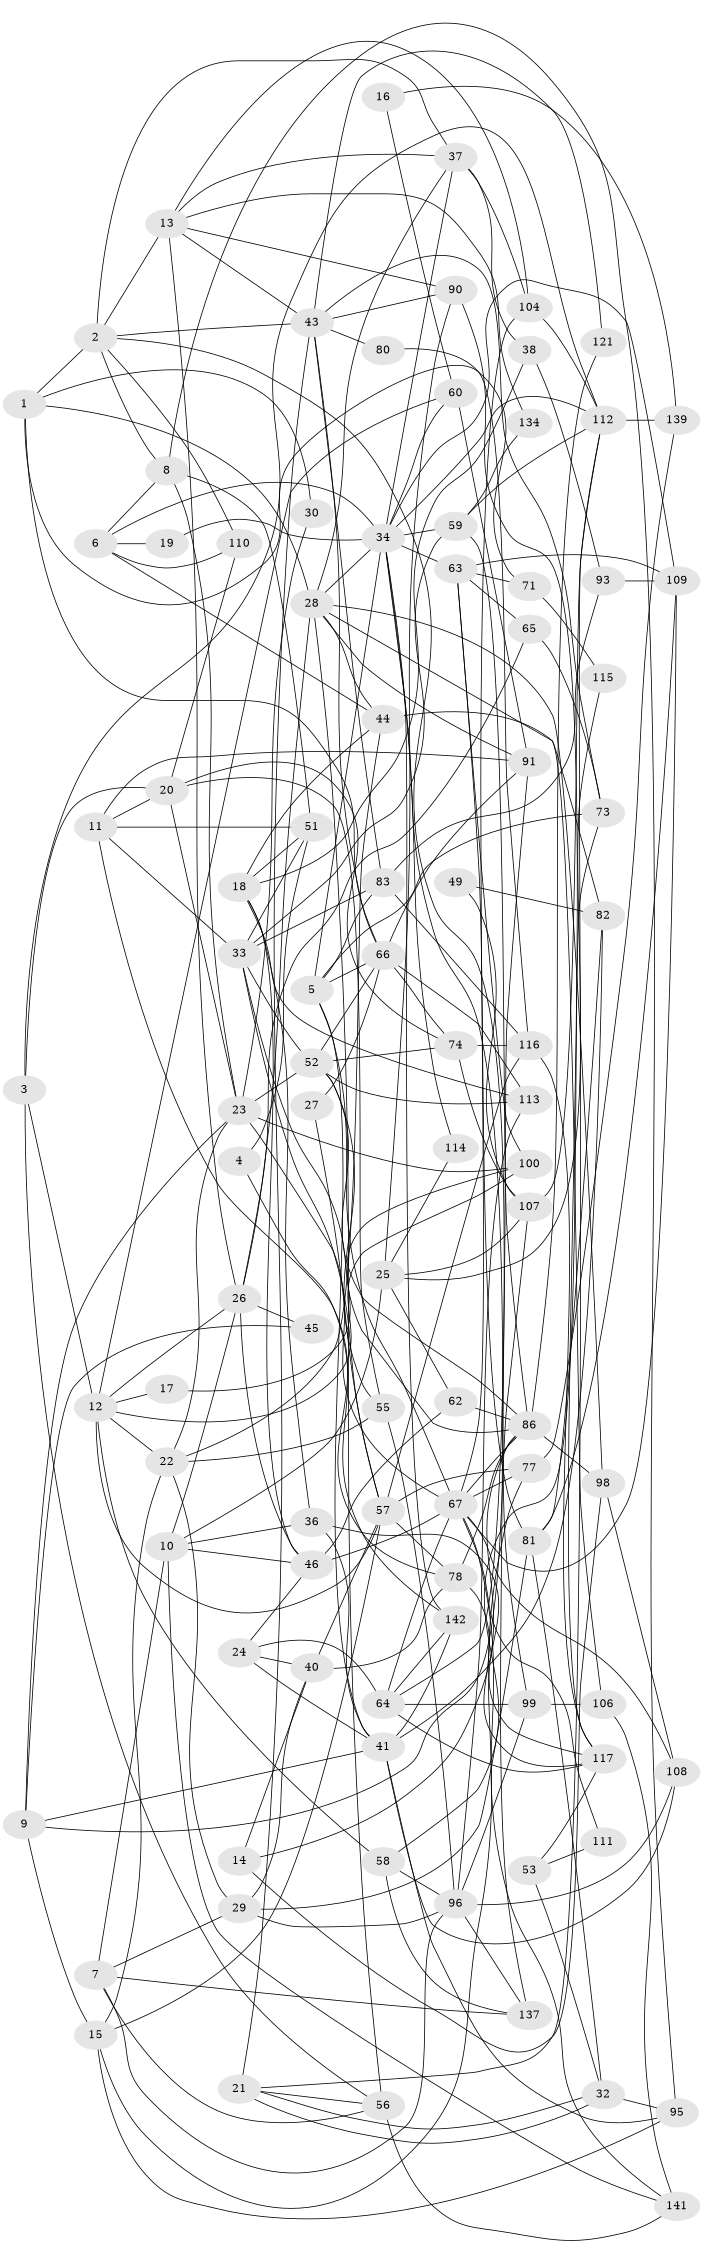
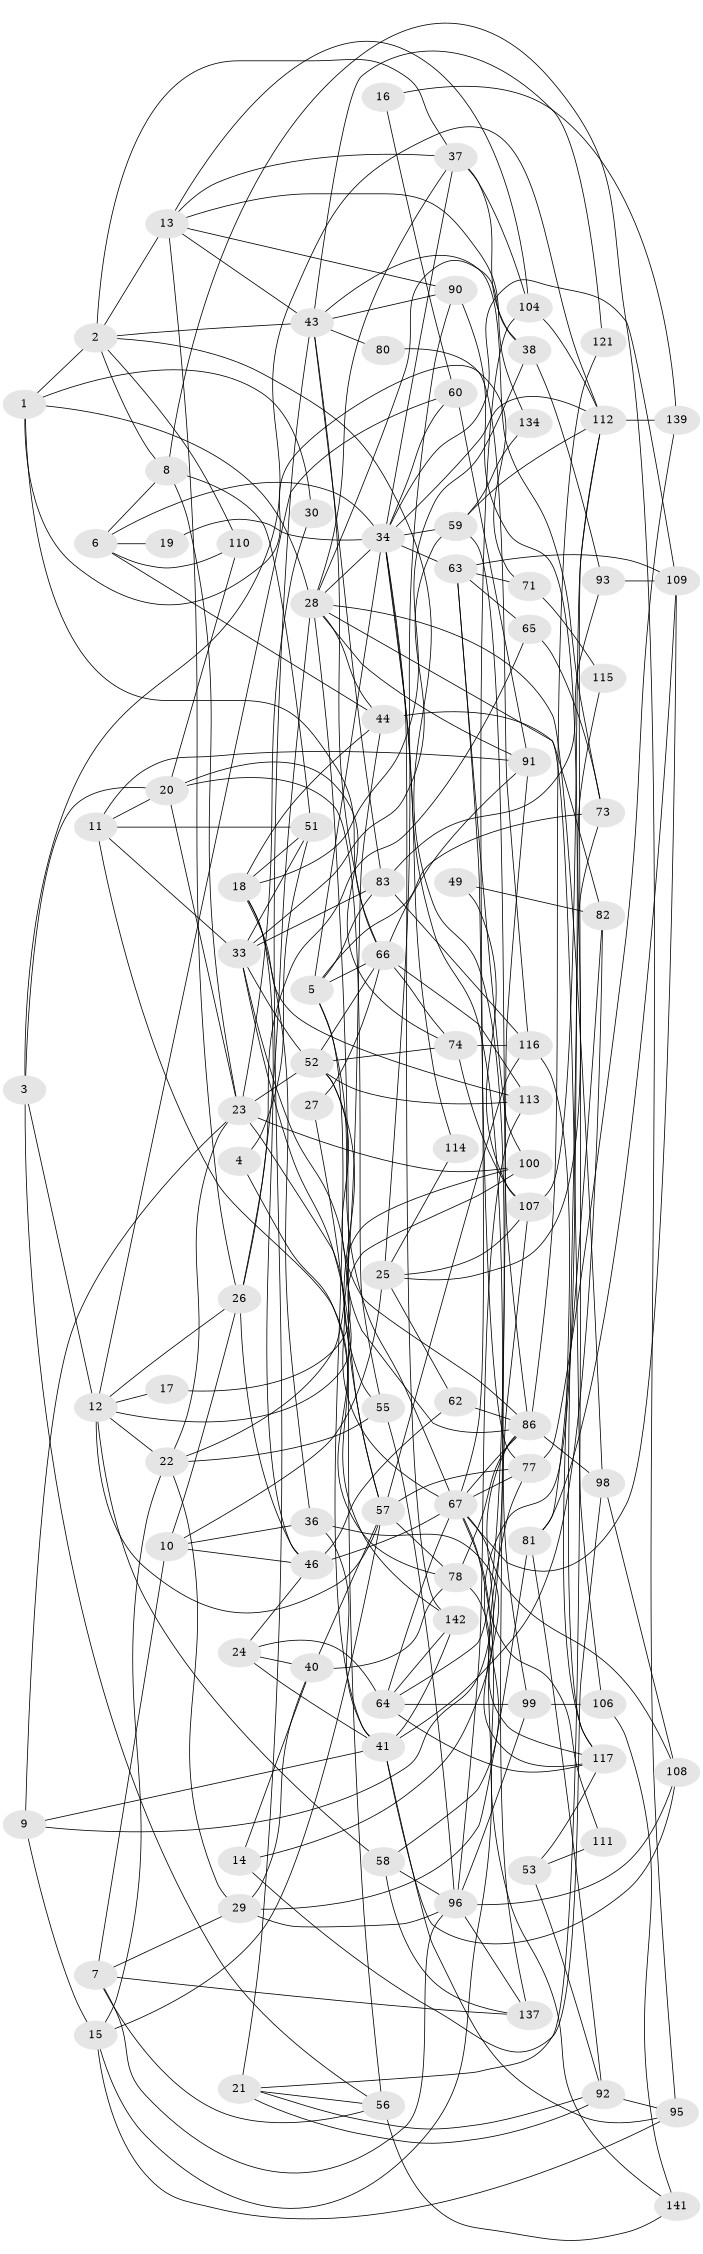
none -> (406, 368)
(483, 1057) -> (482, 1022)
(312, 1329) -> none
(272, 1977) -> none
(603, 2095) -> (603, 2095)
